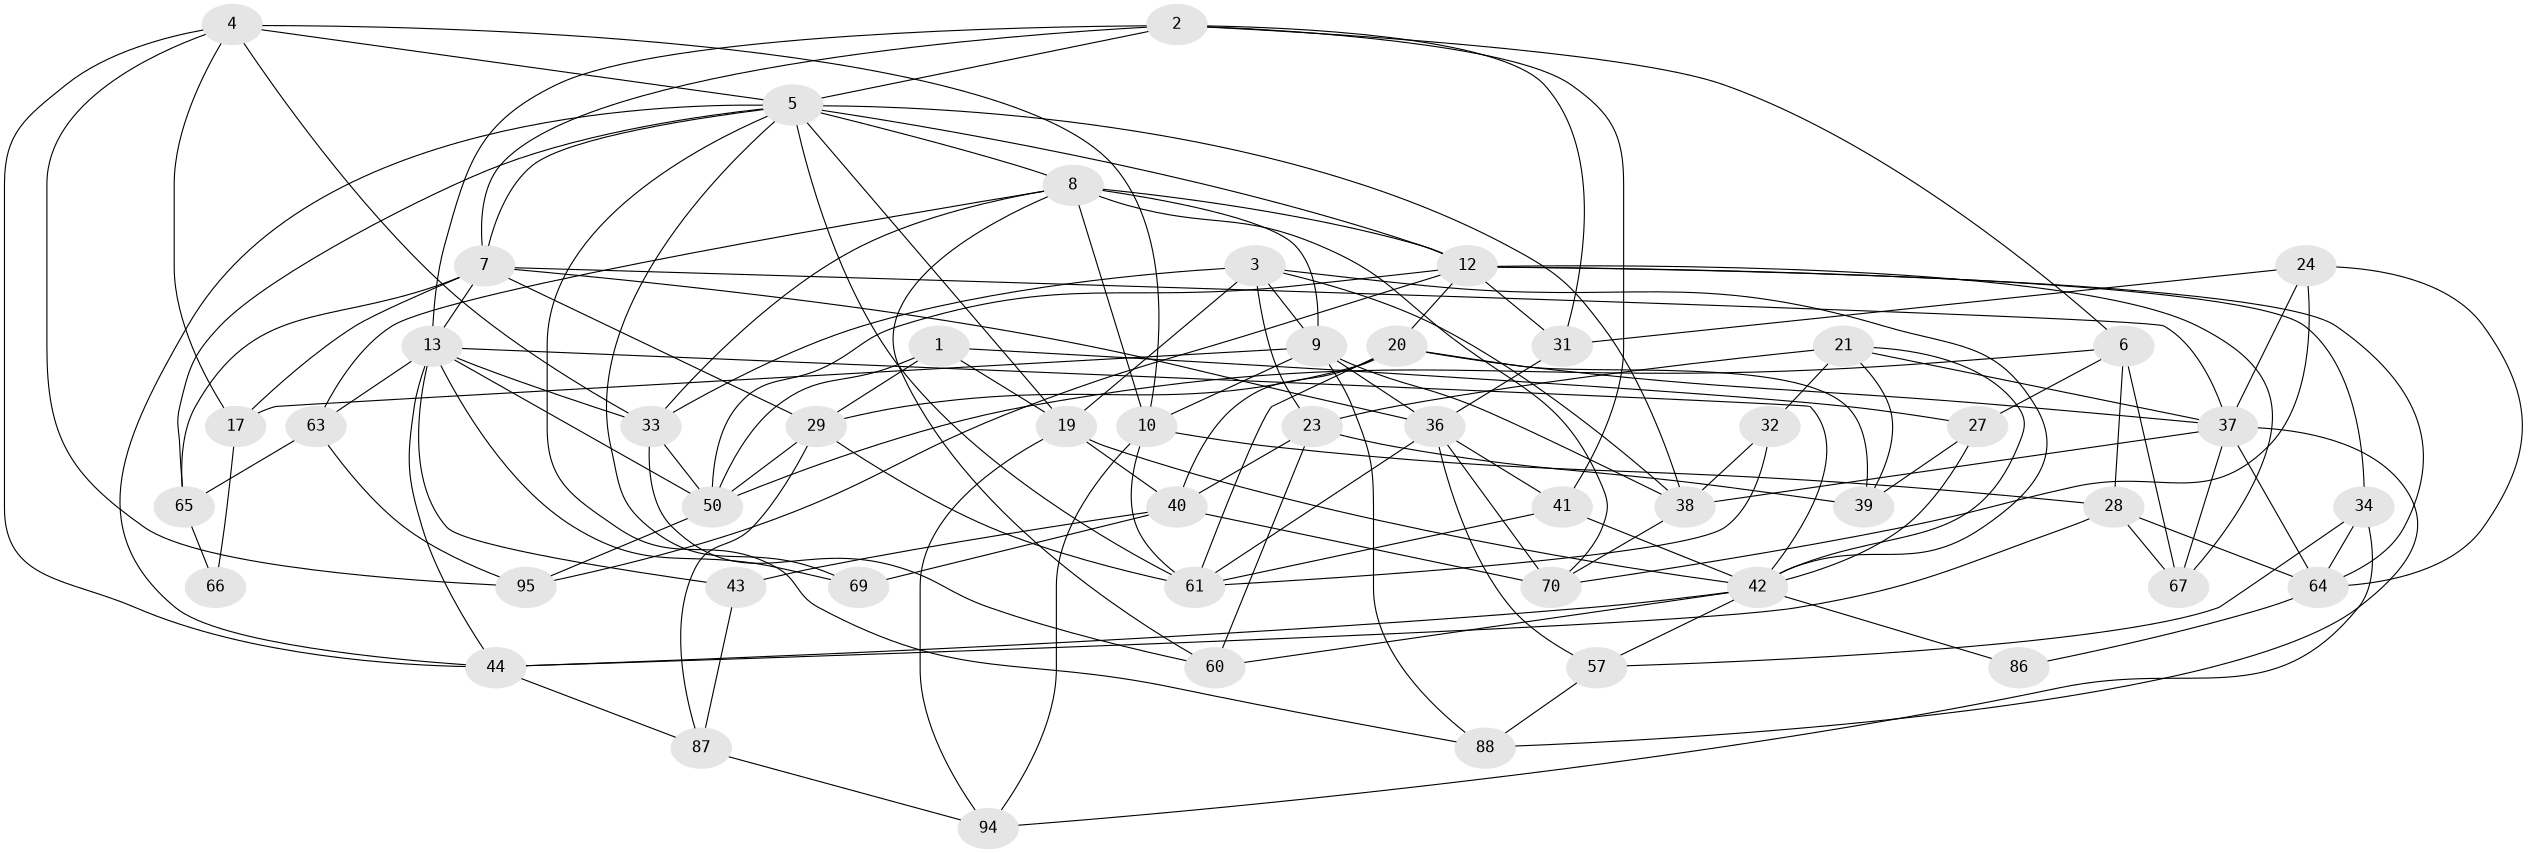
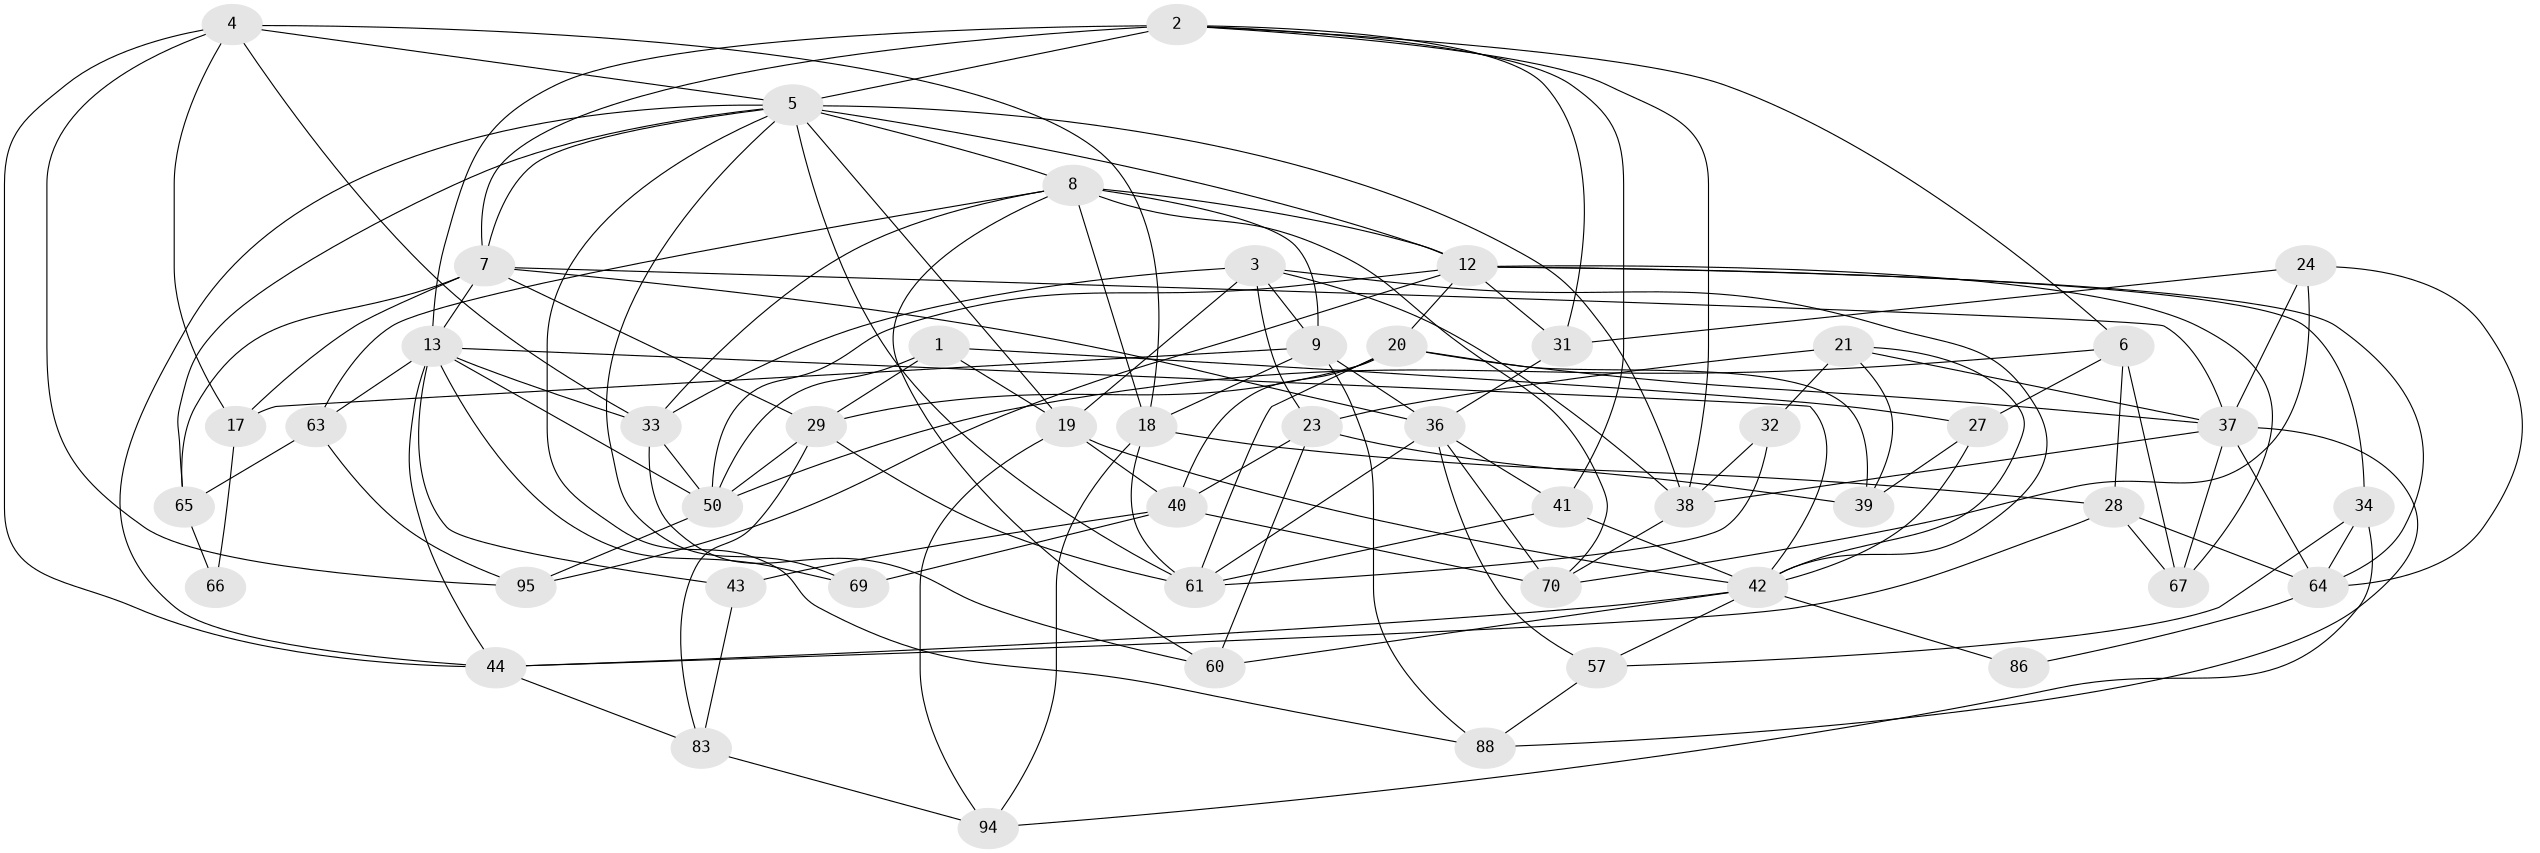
(1504, 419) -> (1631, 96)
(1147, 427) -> (1147, 427)
(701, 748) -> (701, 748)
